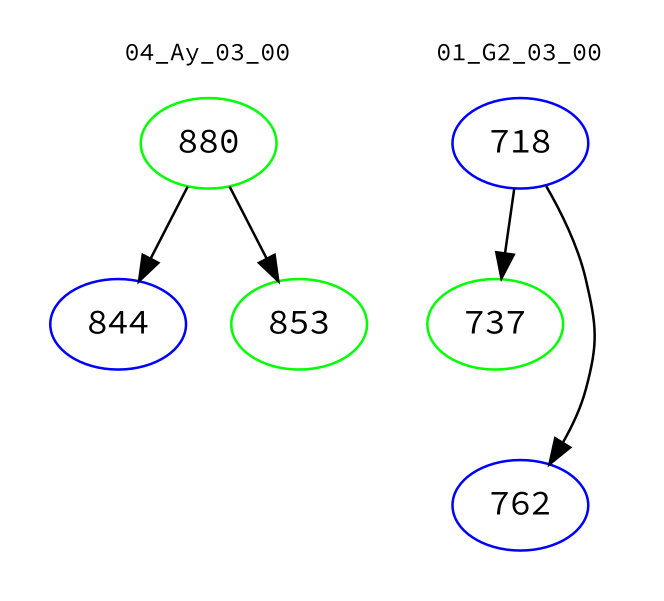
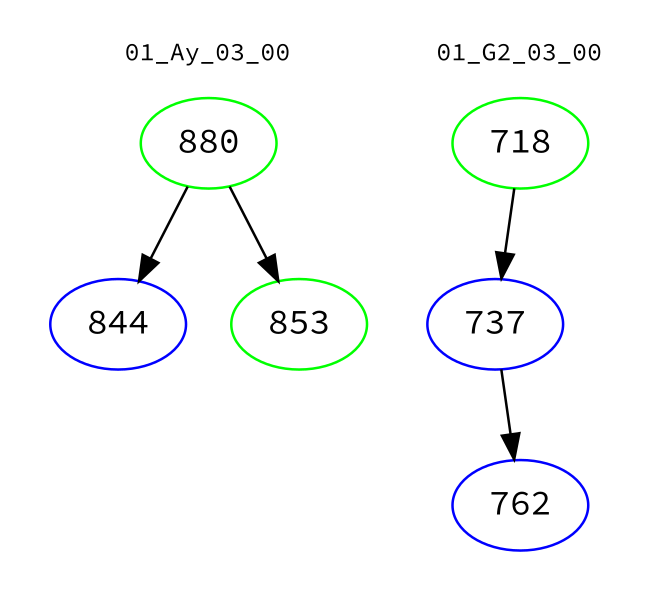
(209, 54) -> (209, 54)
(520, 143) -> (520, 143)
(593, 312) -> (506, 402)
(495, 324) -> (495, 324)
